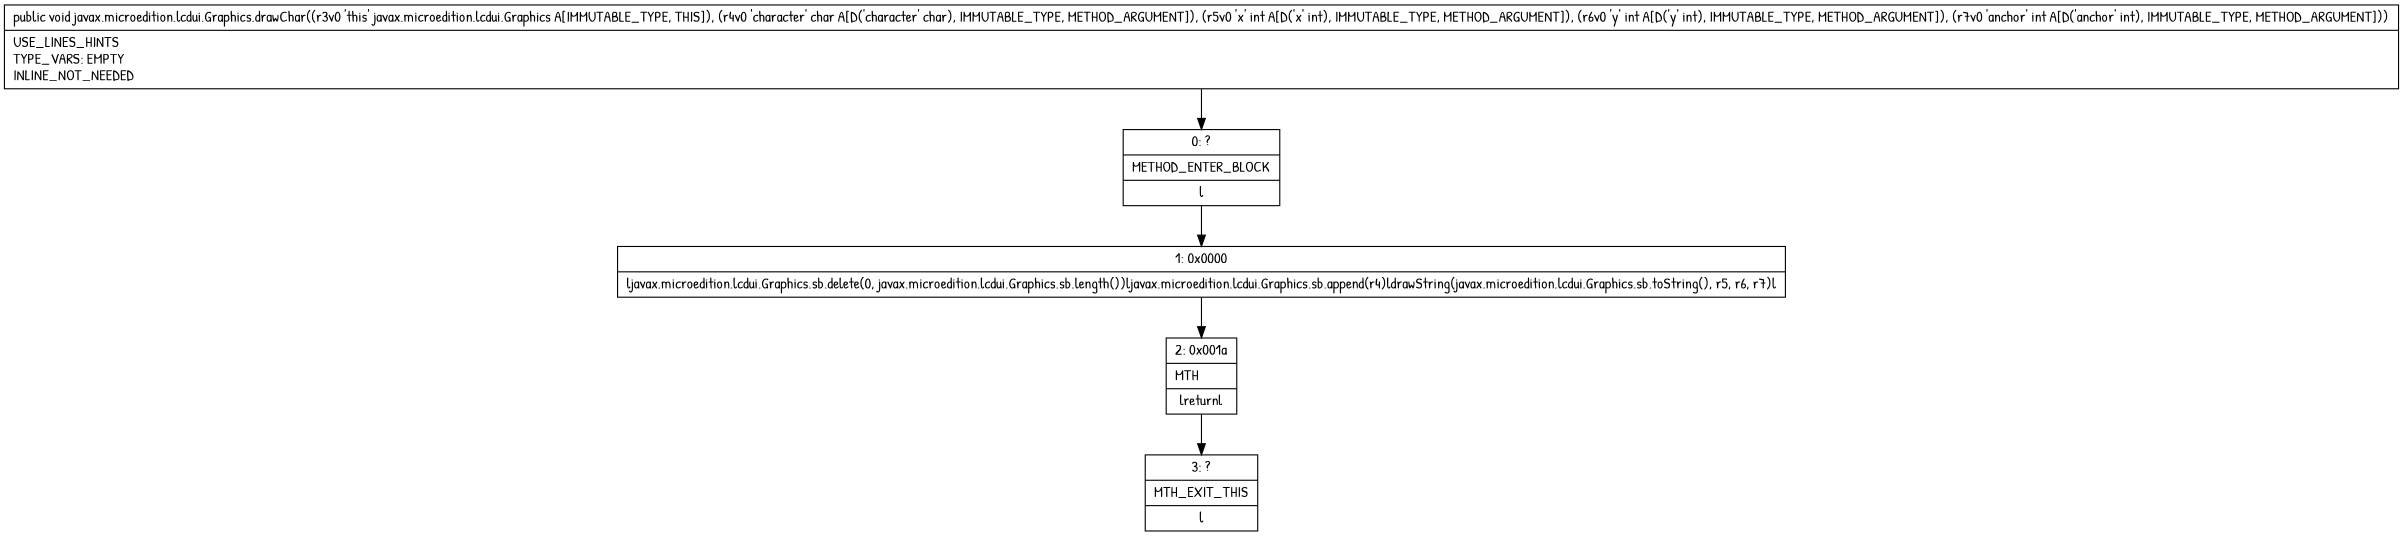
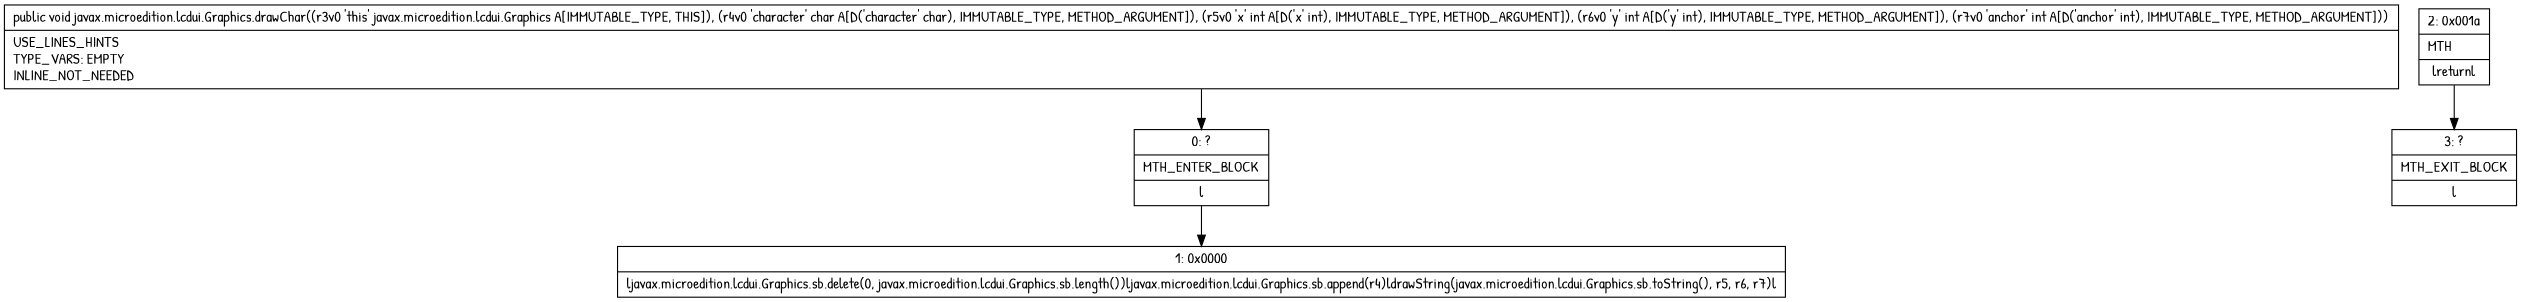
(1201, 167) -> (1201, 167)
(1201, 312) -> none
(1201, 492) -> (2454, 167)
